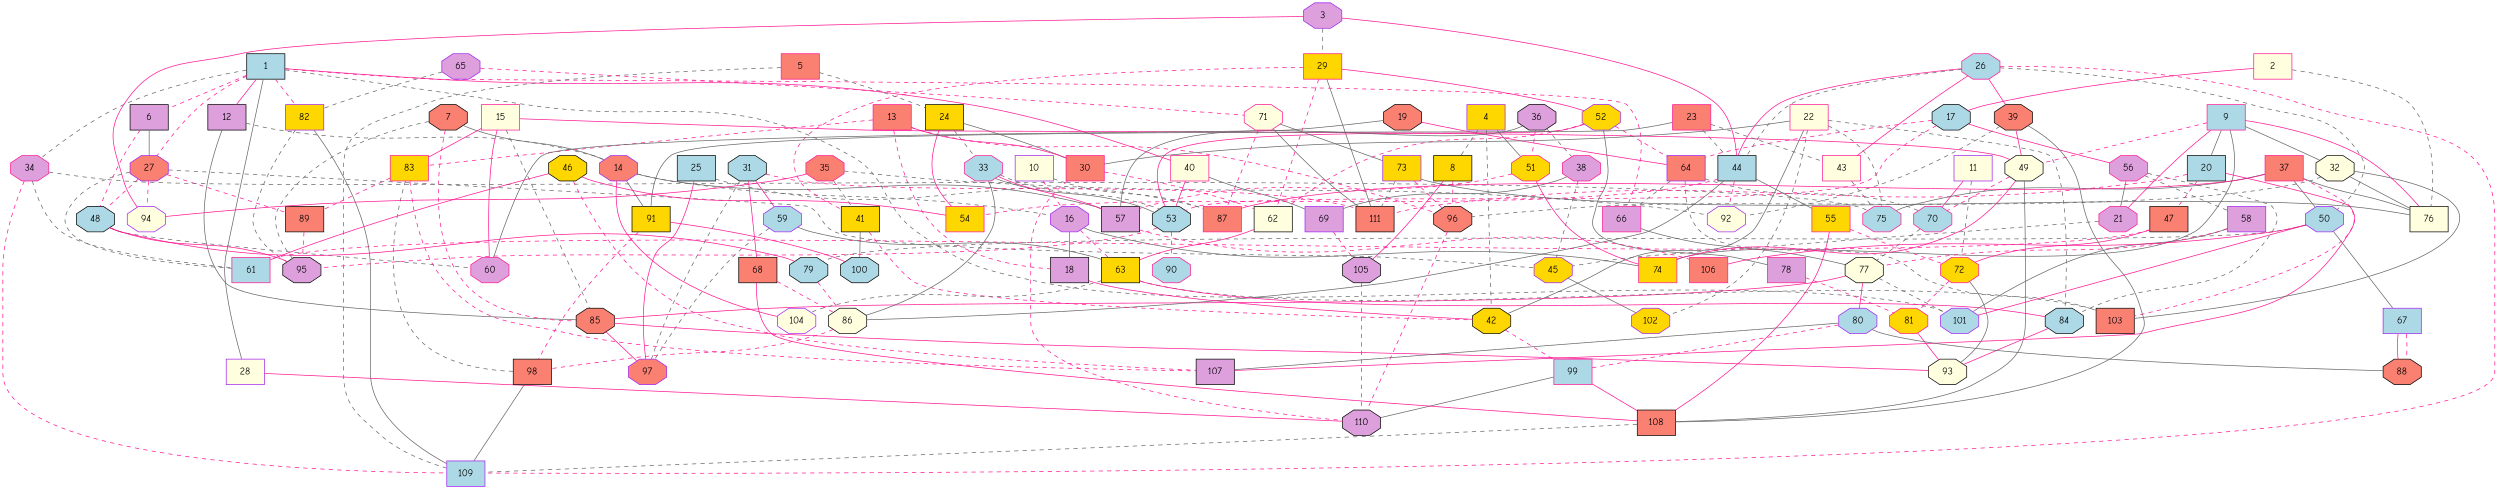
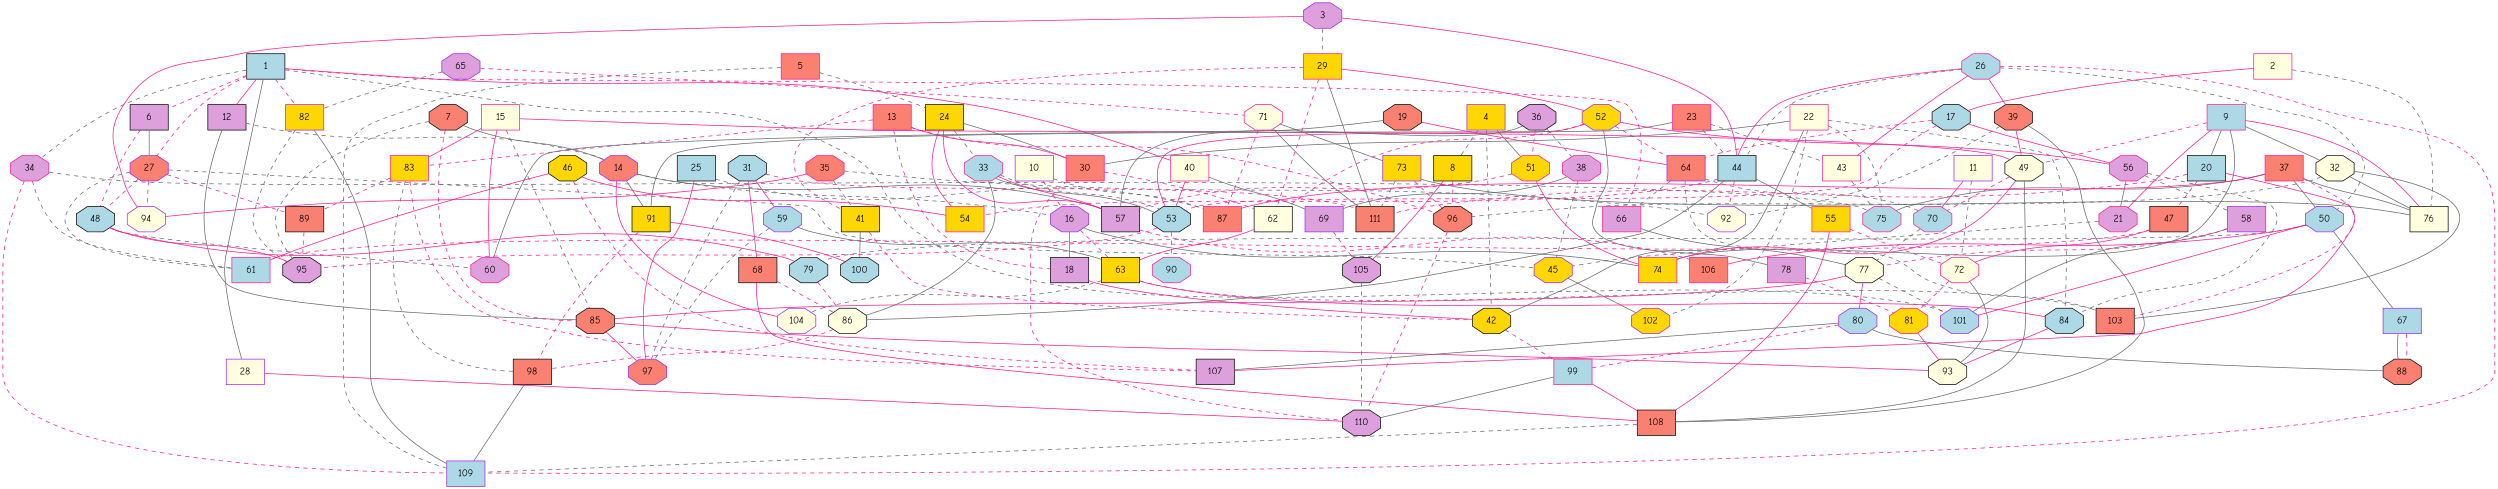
none -> (1988, 150)
none -> (1000, 202)
(1960, 270) -> (1960, 270)
